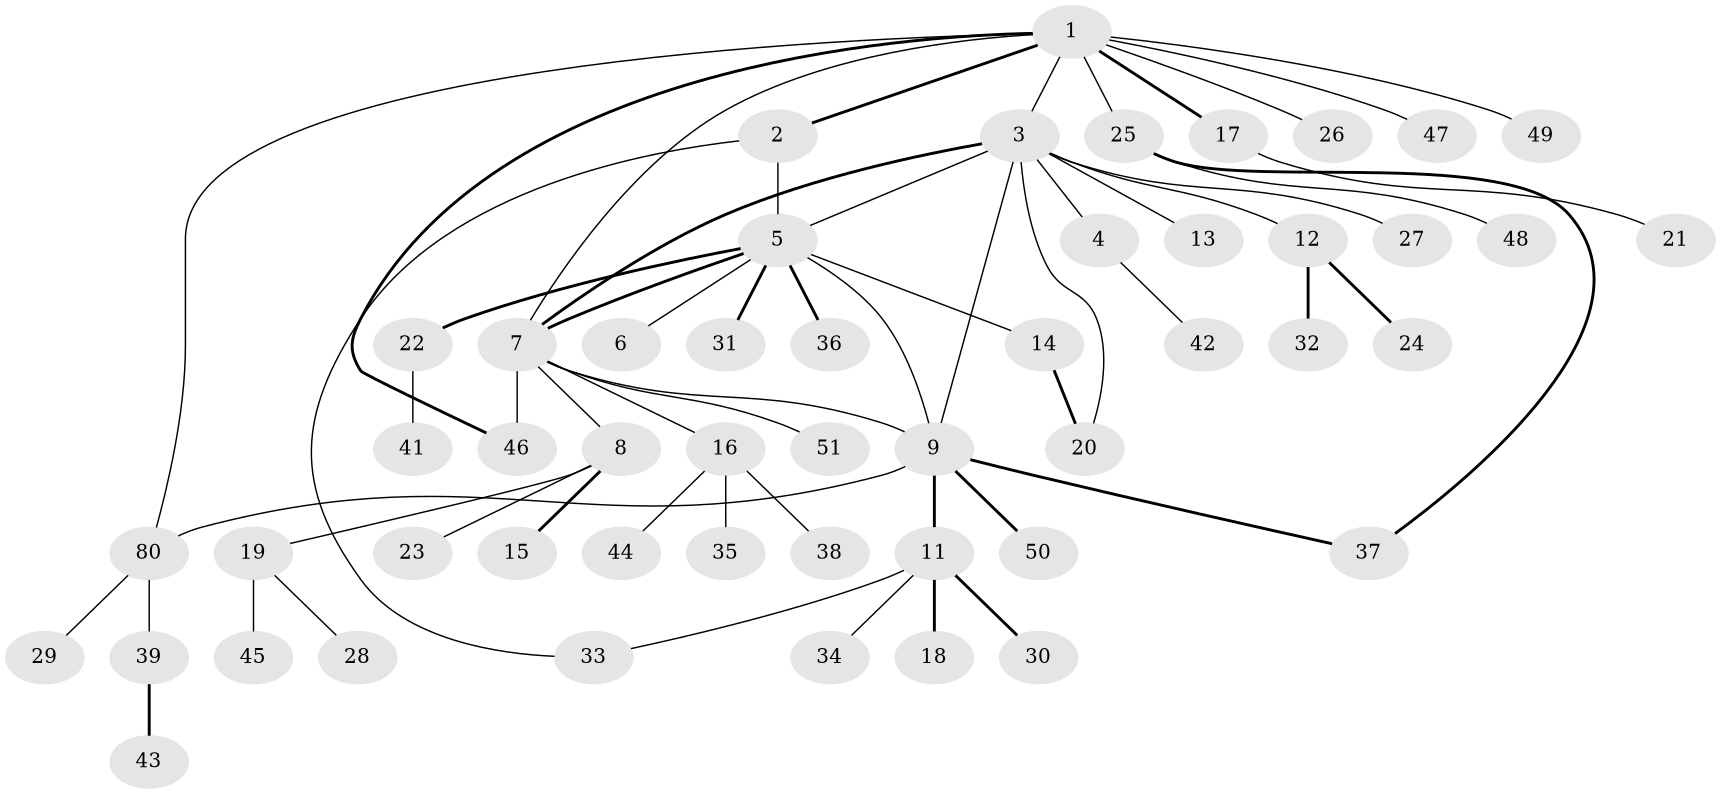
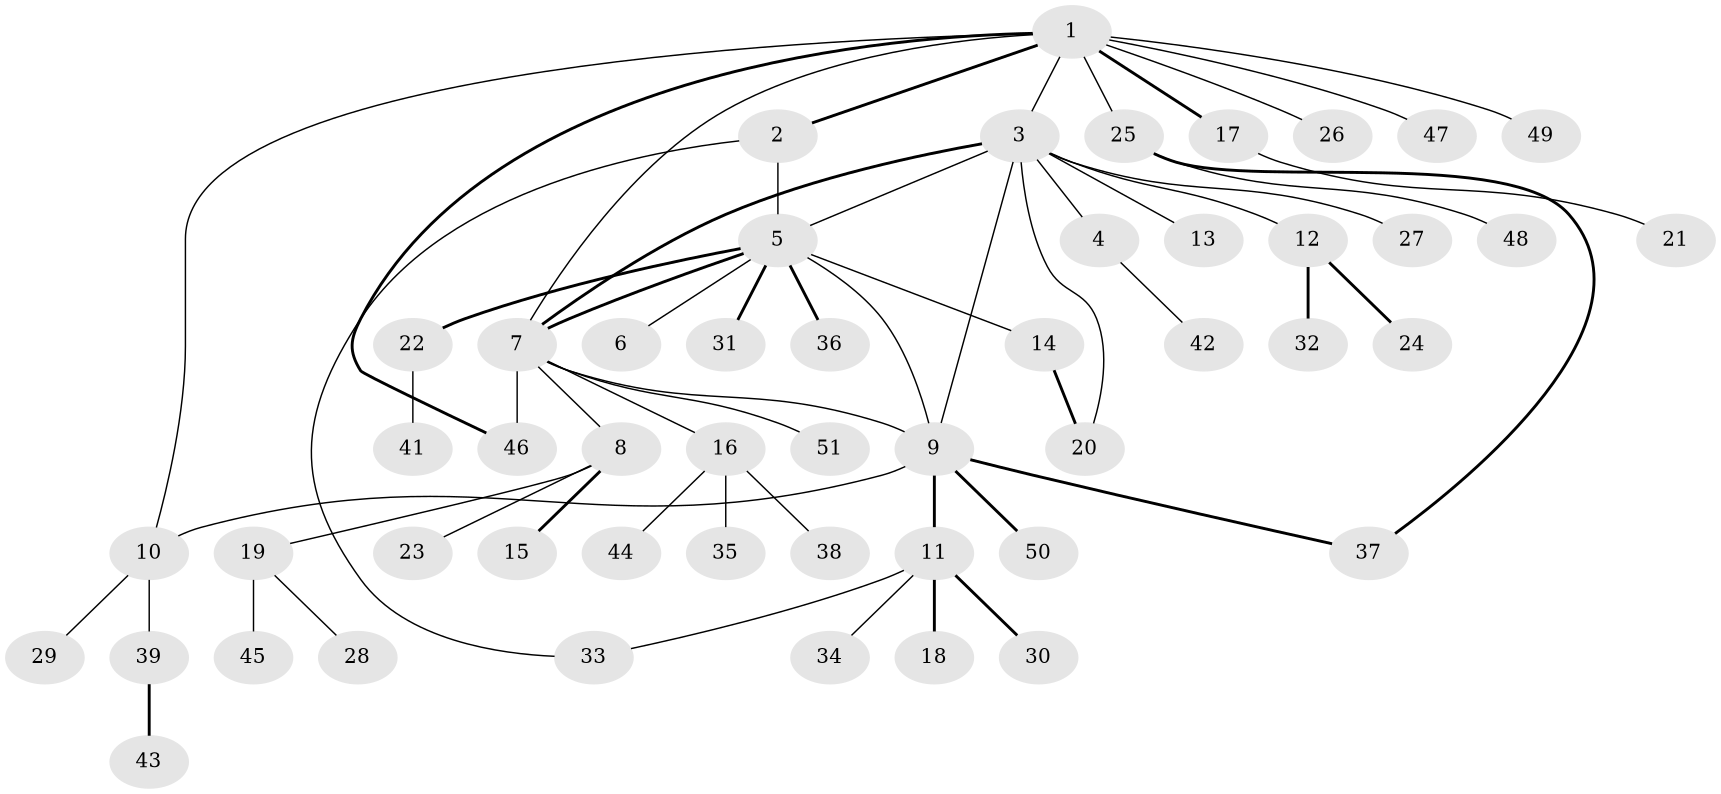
(149, 553) -> (149, 553)
